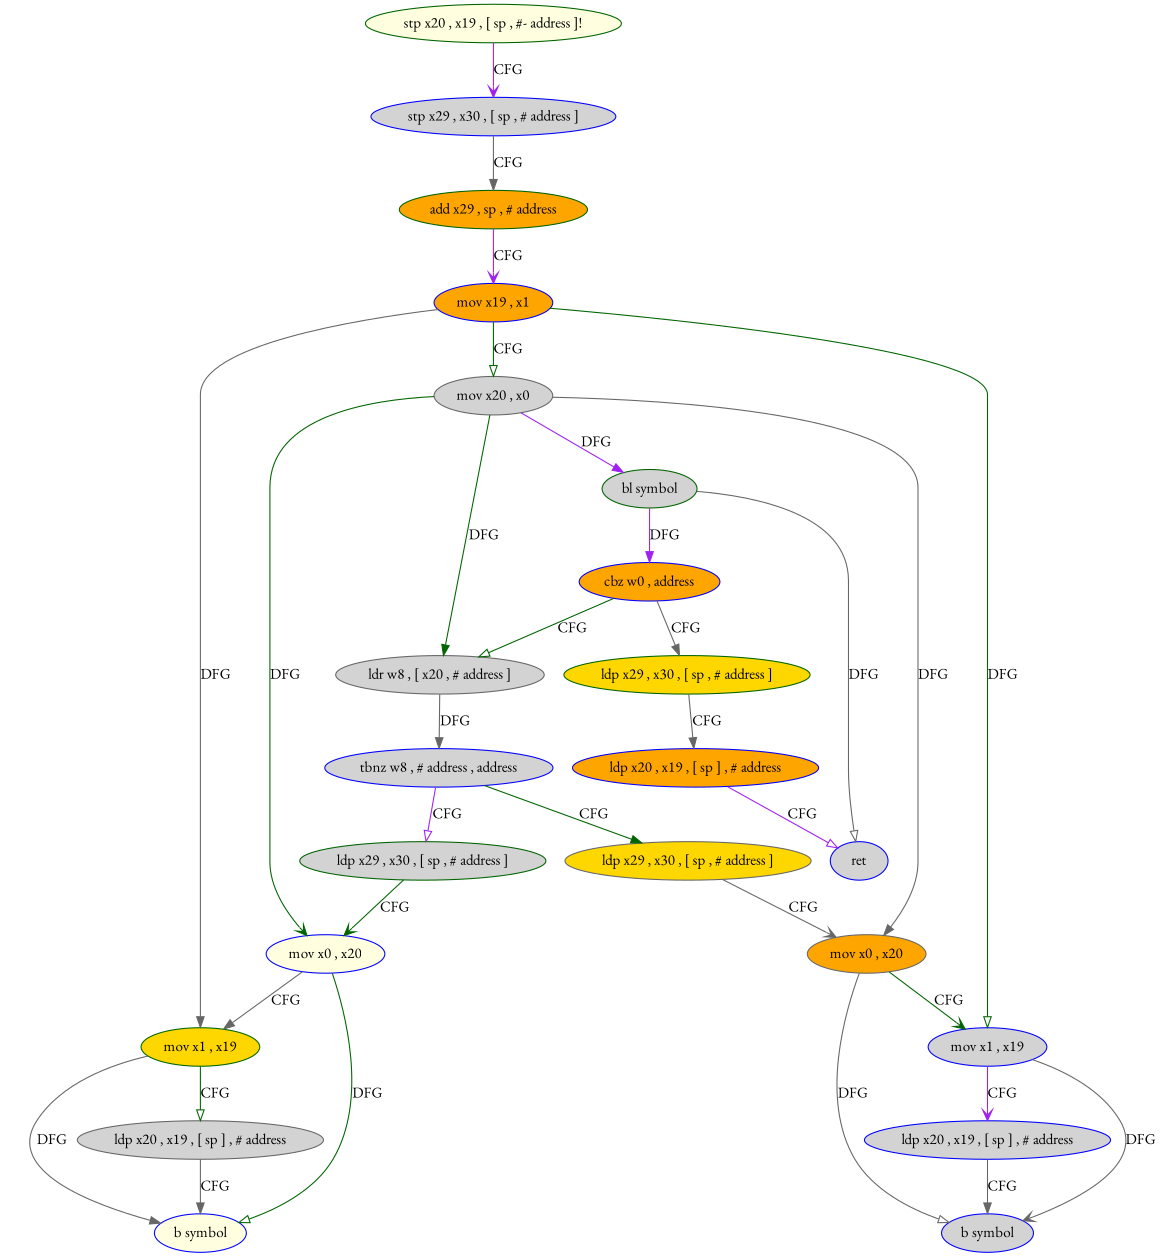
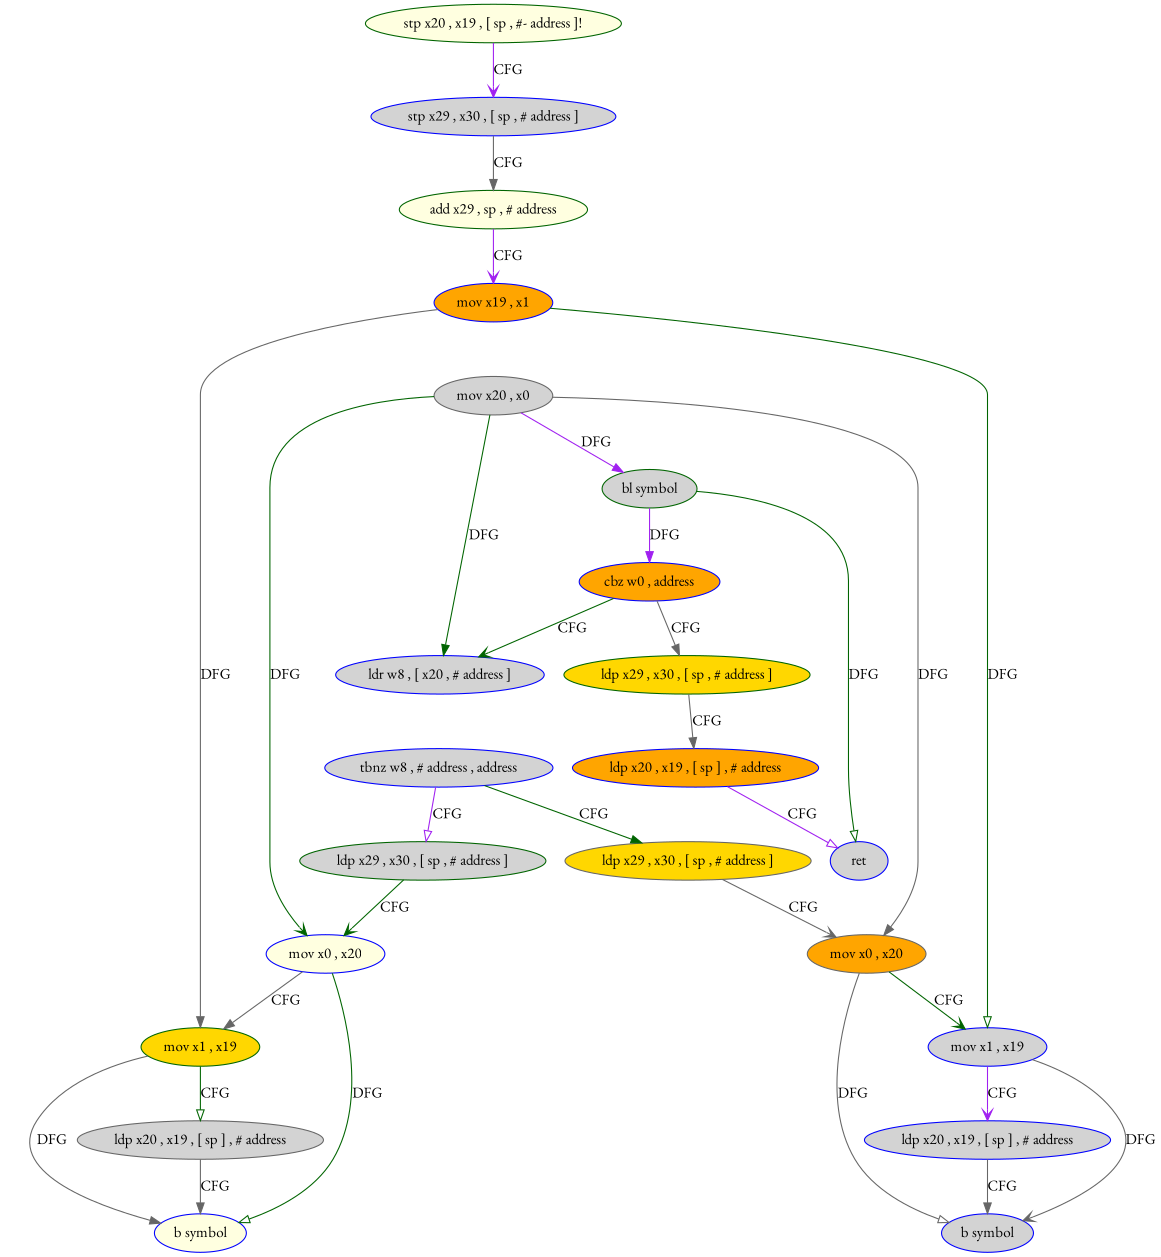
(493, 210) -> (493, 210)
(493, 344) -> none
(848, 610) -> (848, 610)
(551, 626) -> (551, 626)
(440, 675) -> (440, 675)
(439, 716) -> none
